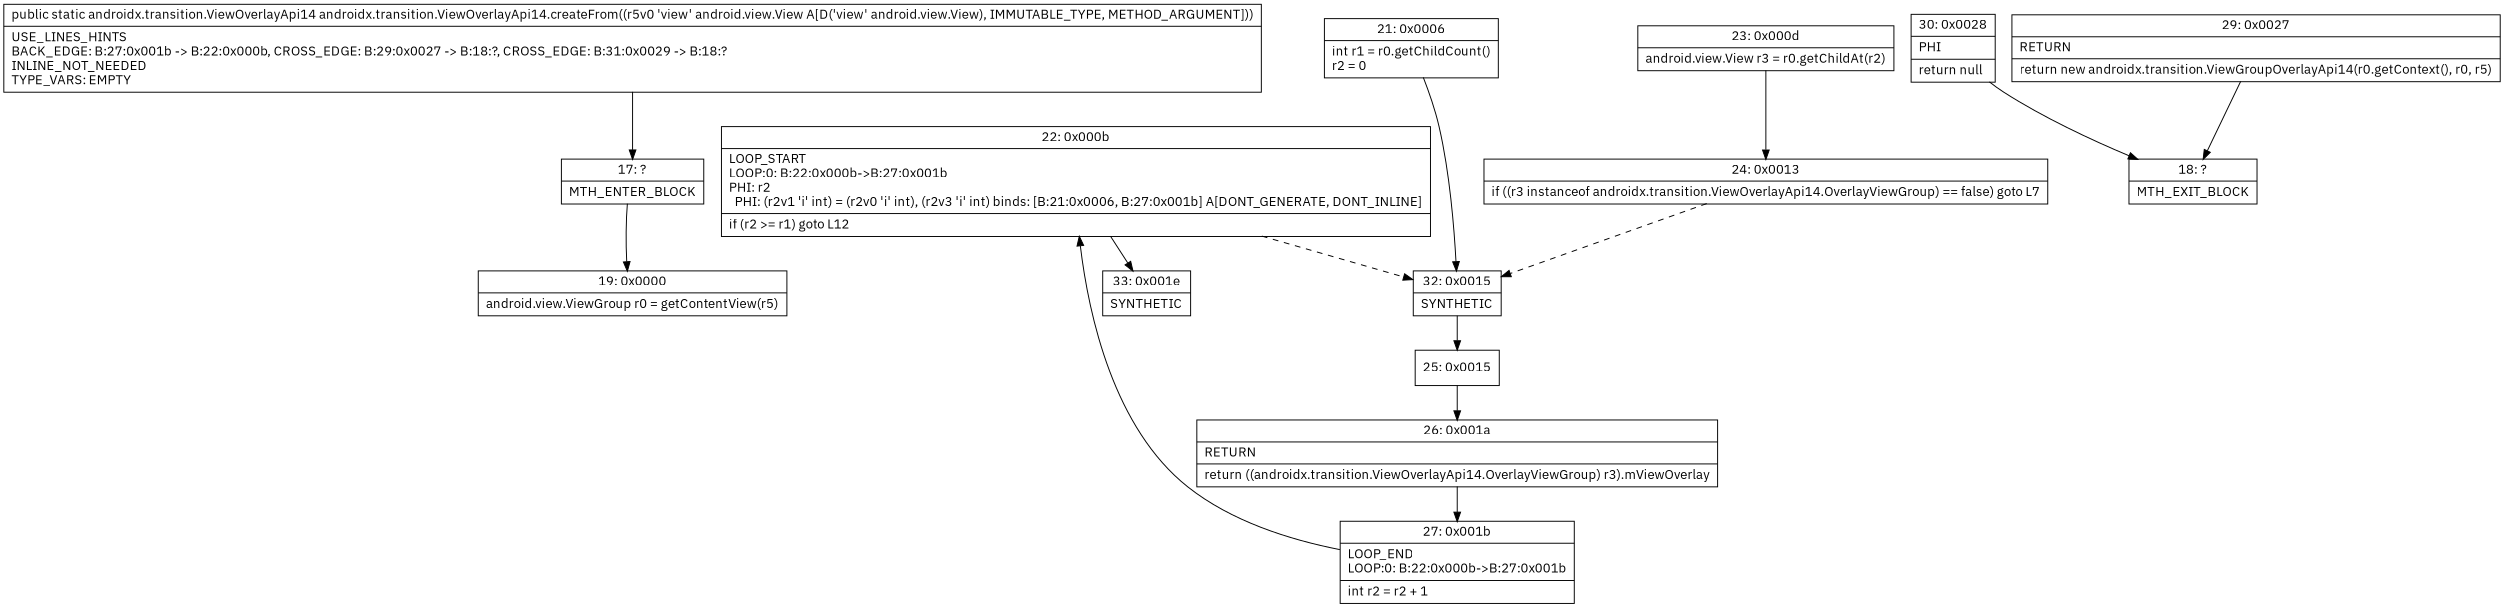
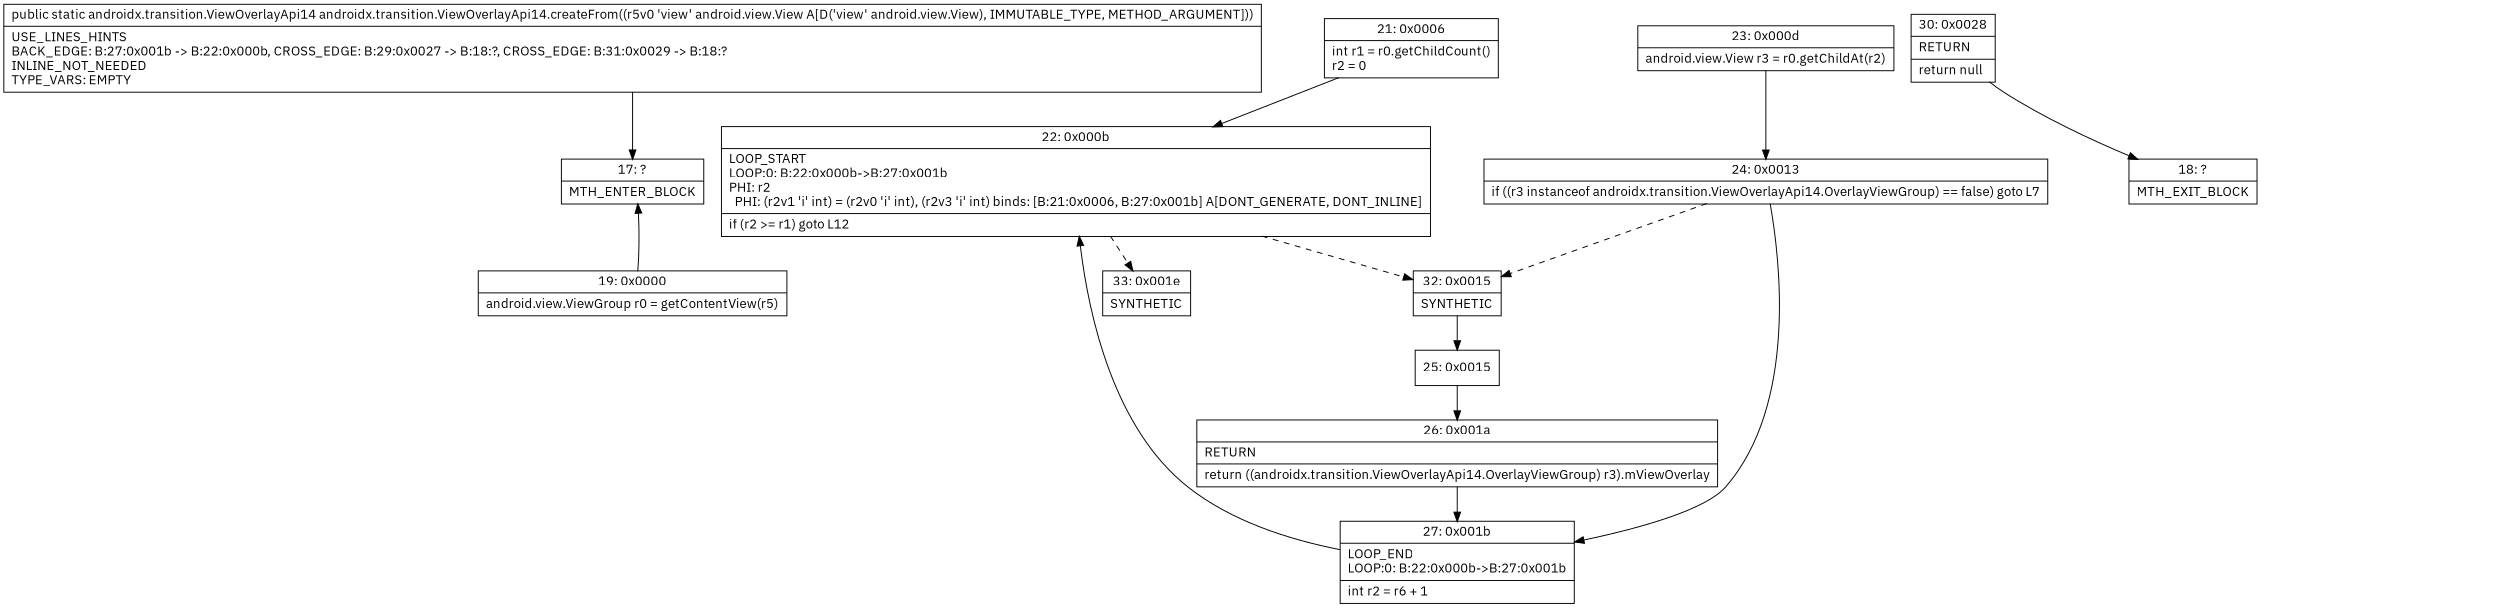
(1930, 47) -> (1945, 47)
(2256, 48) -> none
(1447, 168) -> (1280, 101)
(626, 233) -> (639, 242)
(1119, 250) -> (1119, 250)
none -> (1760, 425)
(1388, 591) -> (1388, 591)
